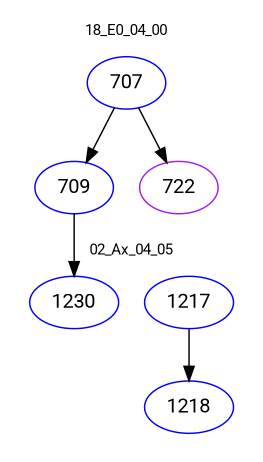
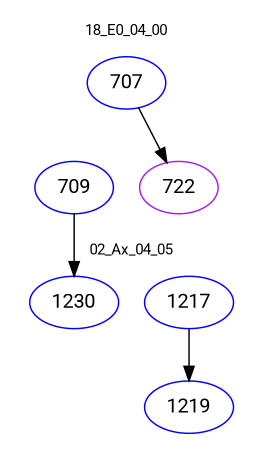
(104, 129) -> none
(189, 407) -> (189, 407)
